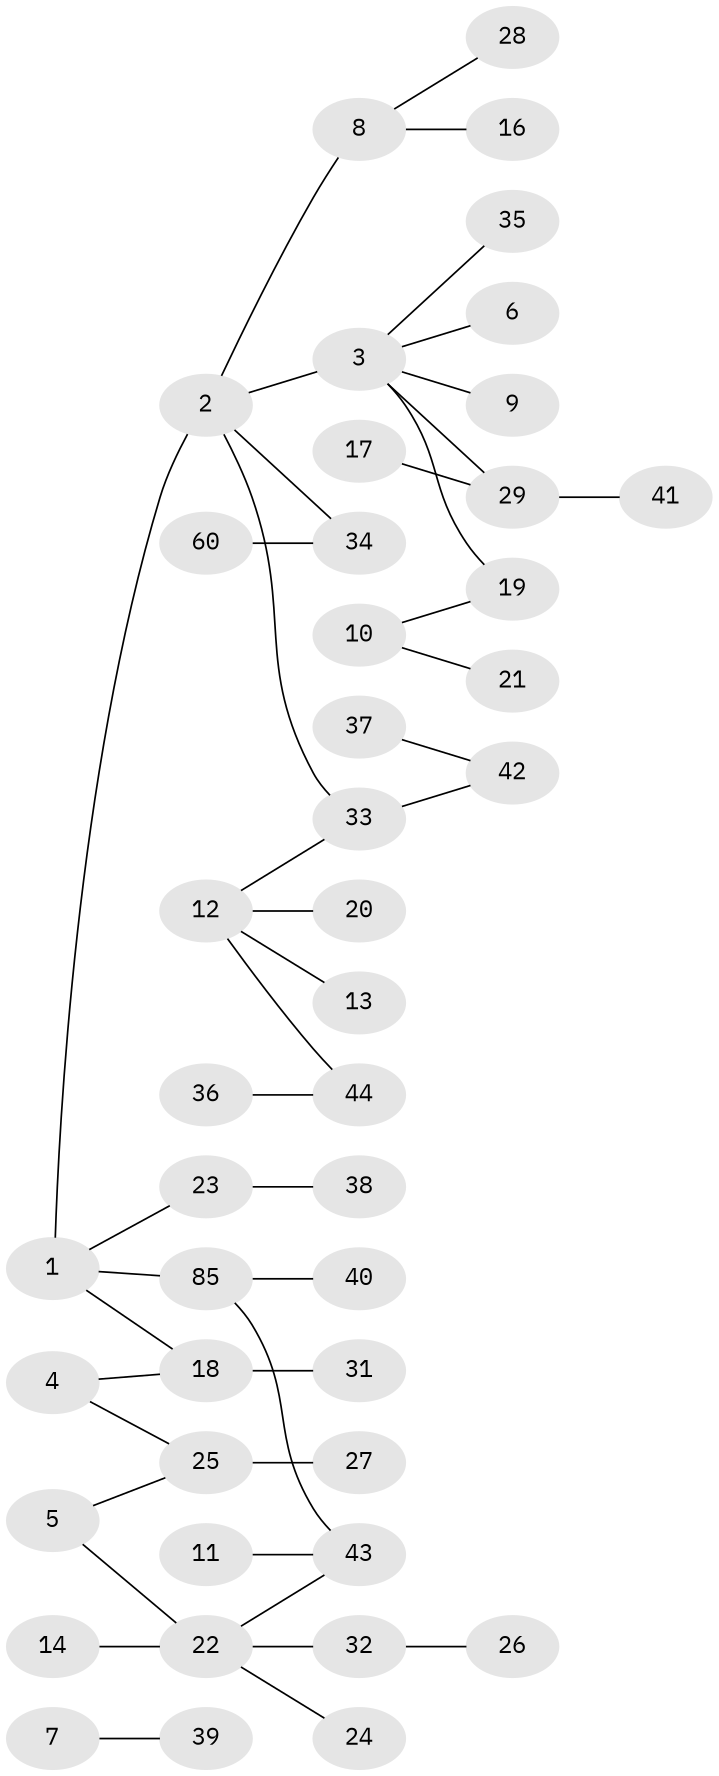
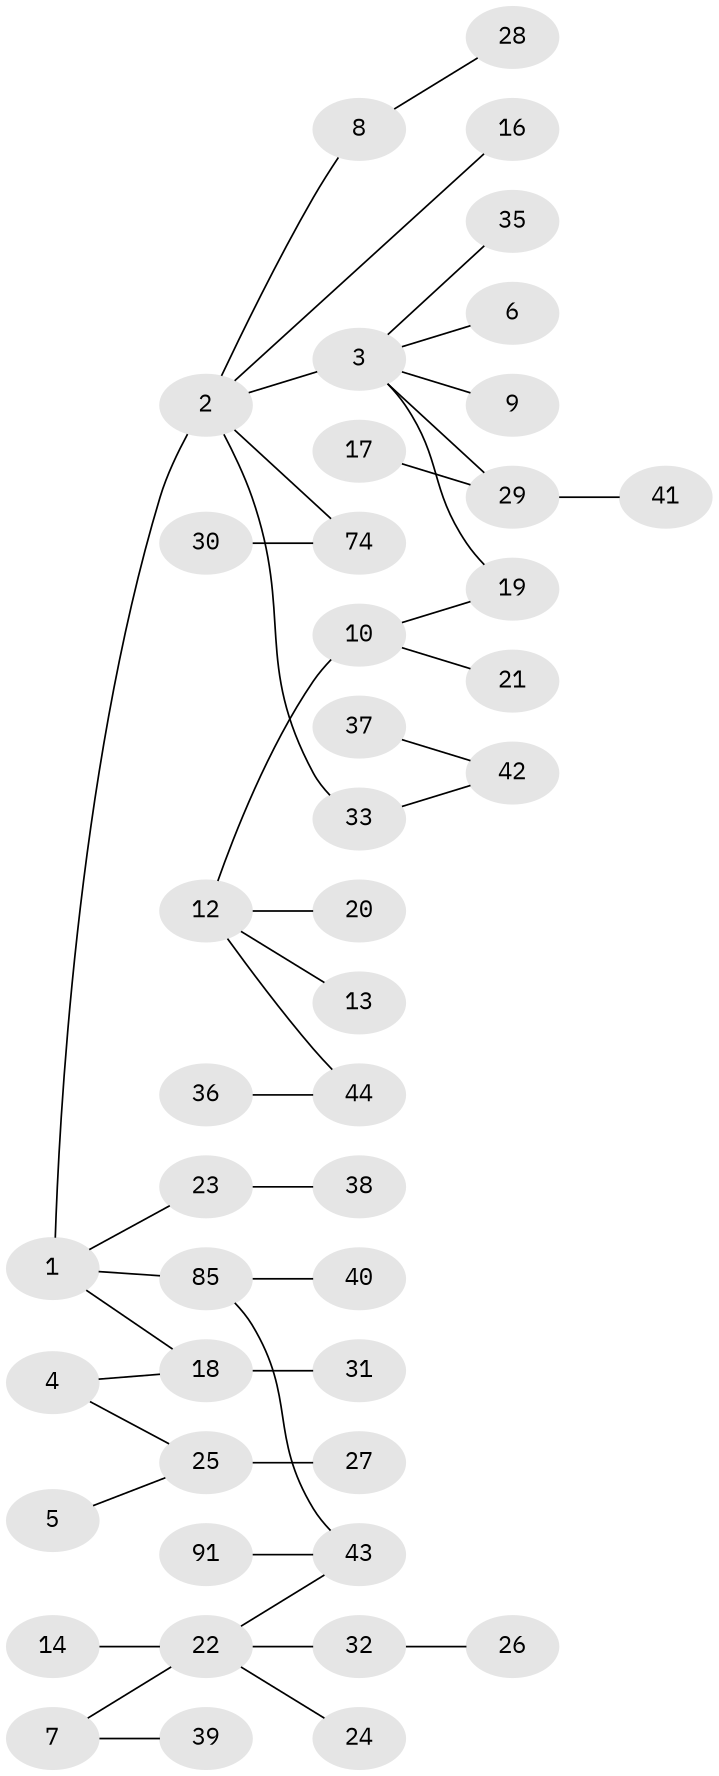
(436, 129) -> (359, 267)
(206, 543) -> (206, 543)
(359, 543) -> (359, 543)
(283, 865) -> (266, 766)
(206, 1555) -> (206, 1555)
(129, 1584) -> (129, 1693)
